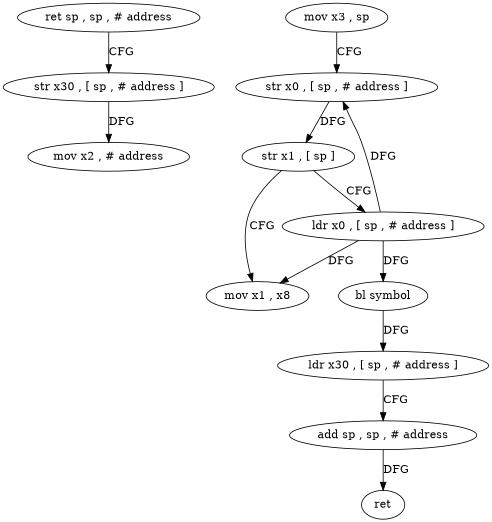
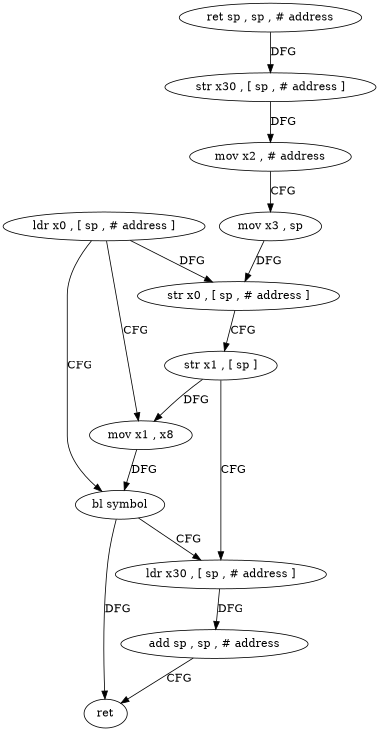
(122, 52) -> (284, 52)
(350, 52) -> (269, 261)
(333, 122) -> (243, 331)
none -> (270, 188)
(336, 189) -> (221, 466)
(262, 226) -> (196, 400)
(341, 261) -> (136, 331)
(396, 261) -> (80, 366)
(396, 331) -> (189, 540)
(396, 400) -> (231, 609)
none -> (132, 466)
(396, 470) -> (179, 679)
none -> (105, 605)
